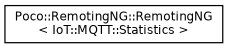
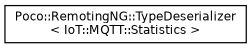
(114, 24) -> (126, 24)
